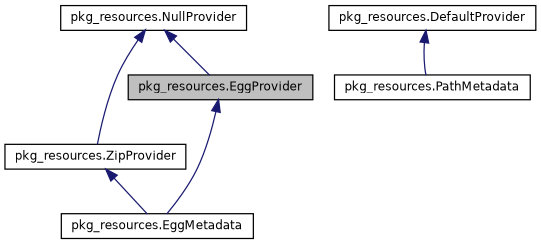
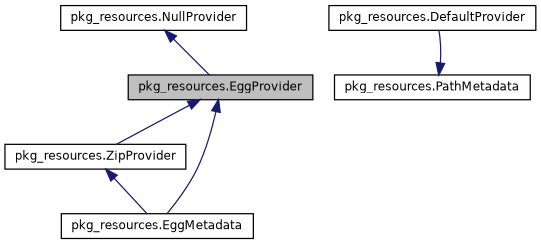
(424, 59) -> (441, 47)
(112, 90) -> (152, 125)
